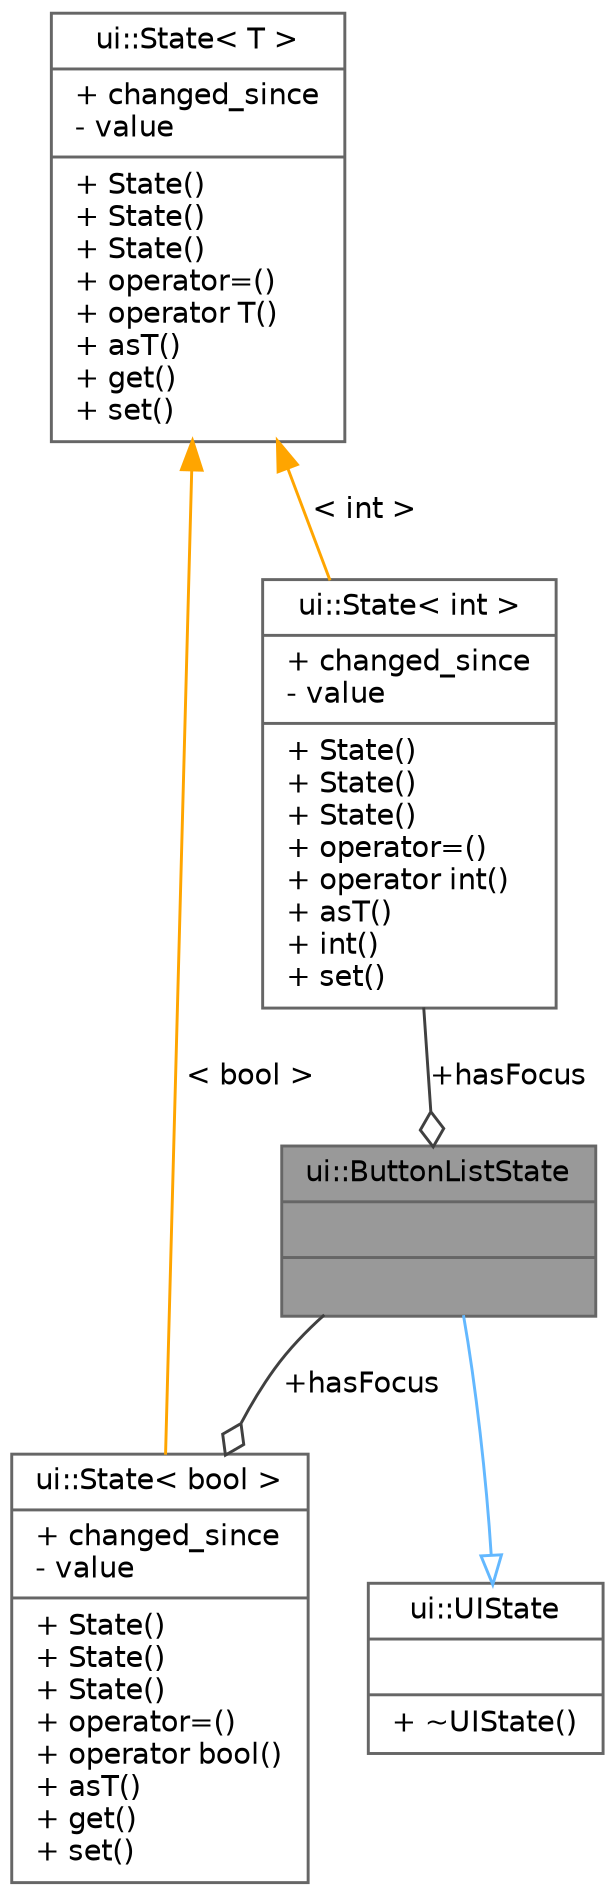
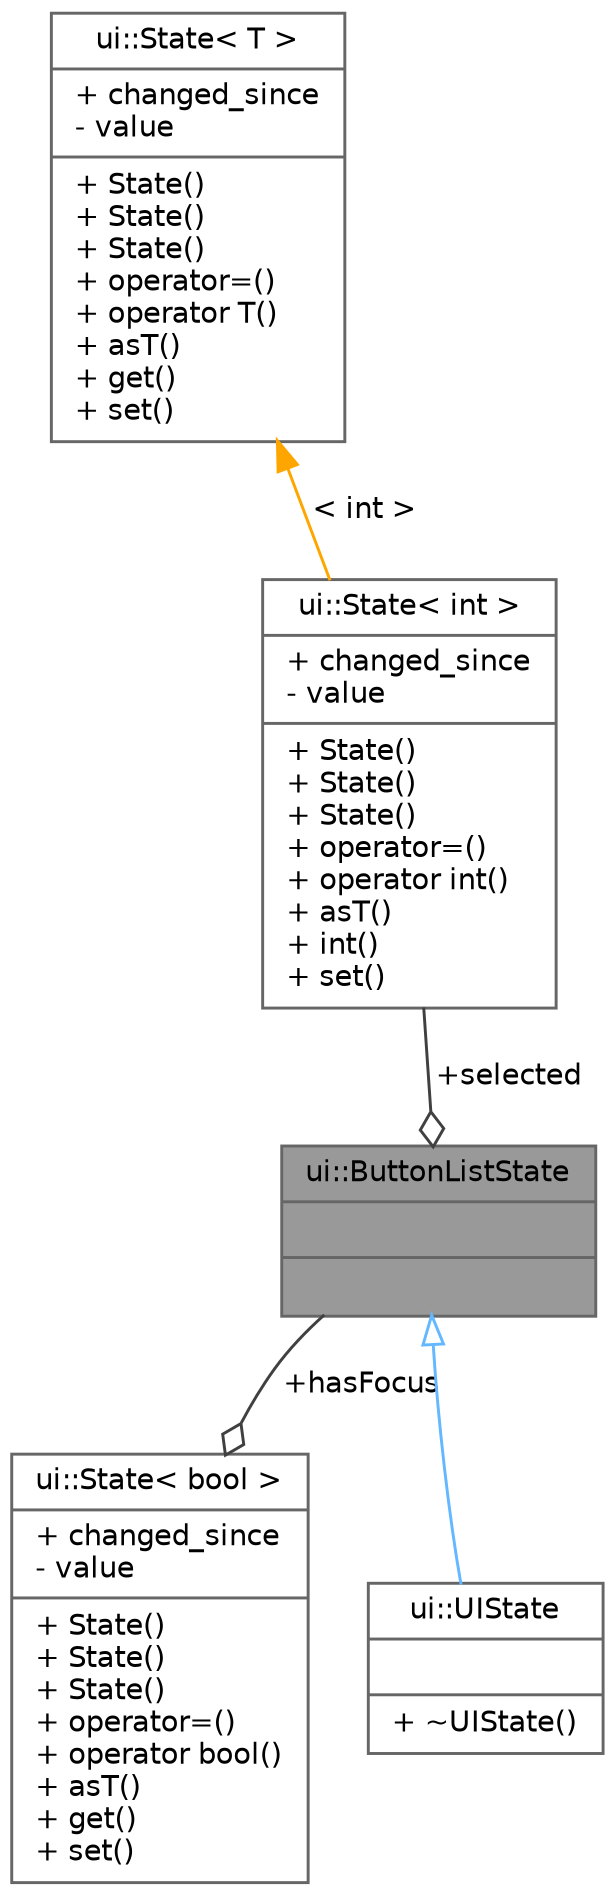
(179, 962) -> none
(505, 1077) -> (505, 1077)
(480, 1435) -> (444, 1465)
